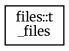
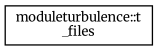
(35, 25) -> (79, 25)
